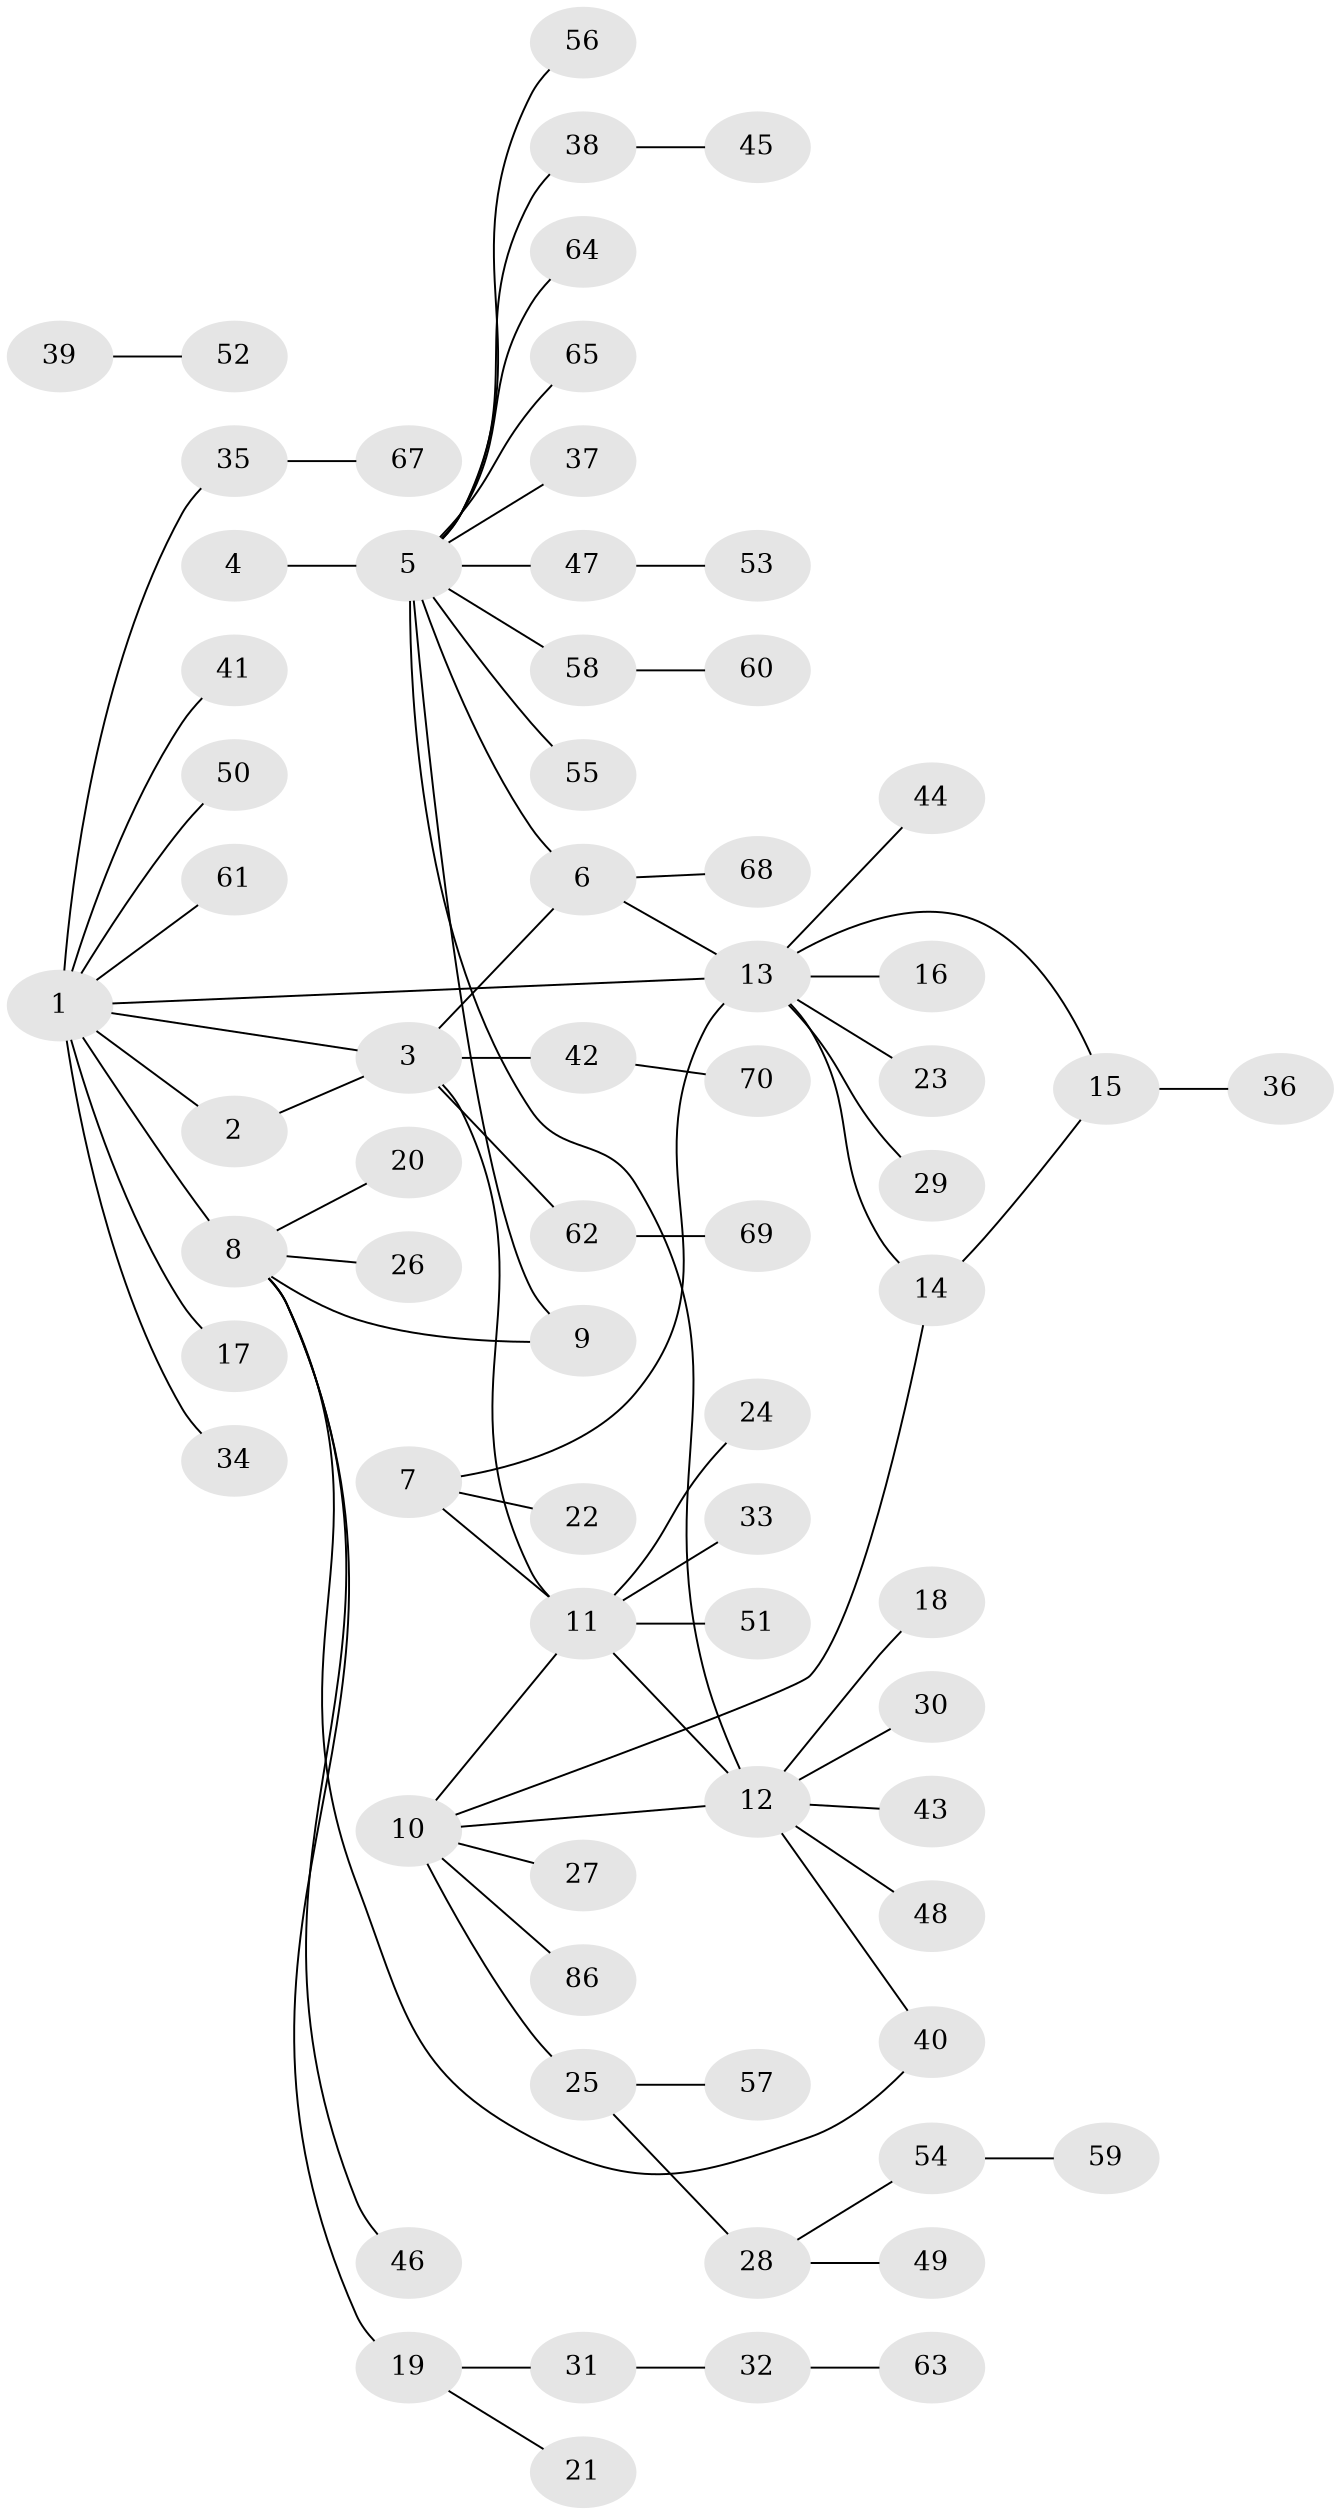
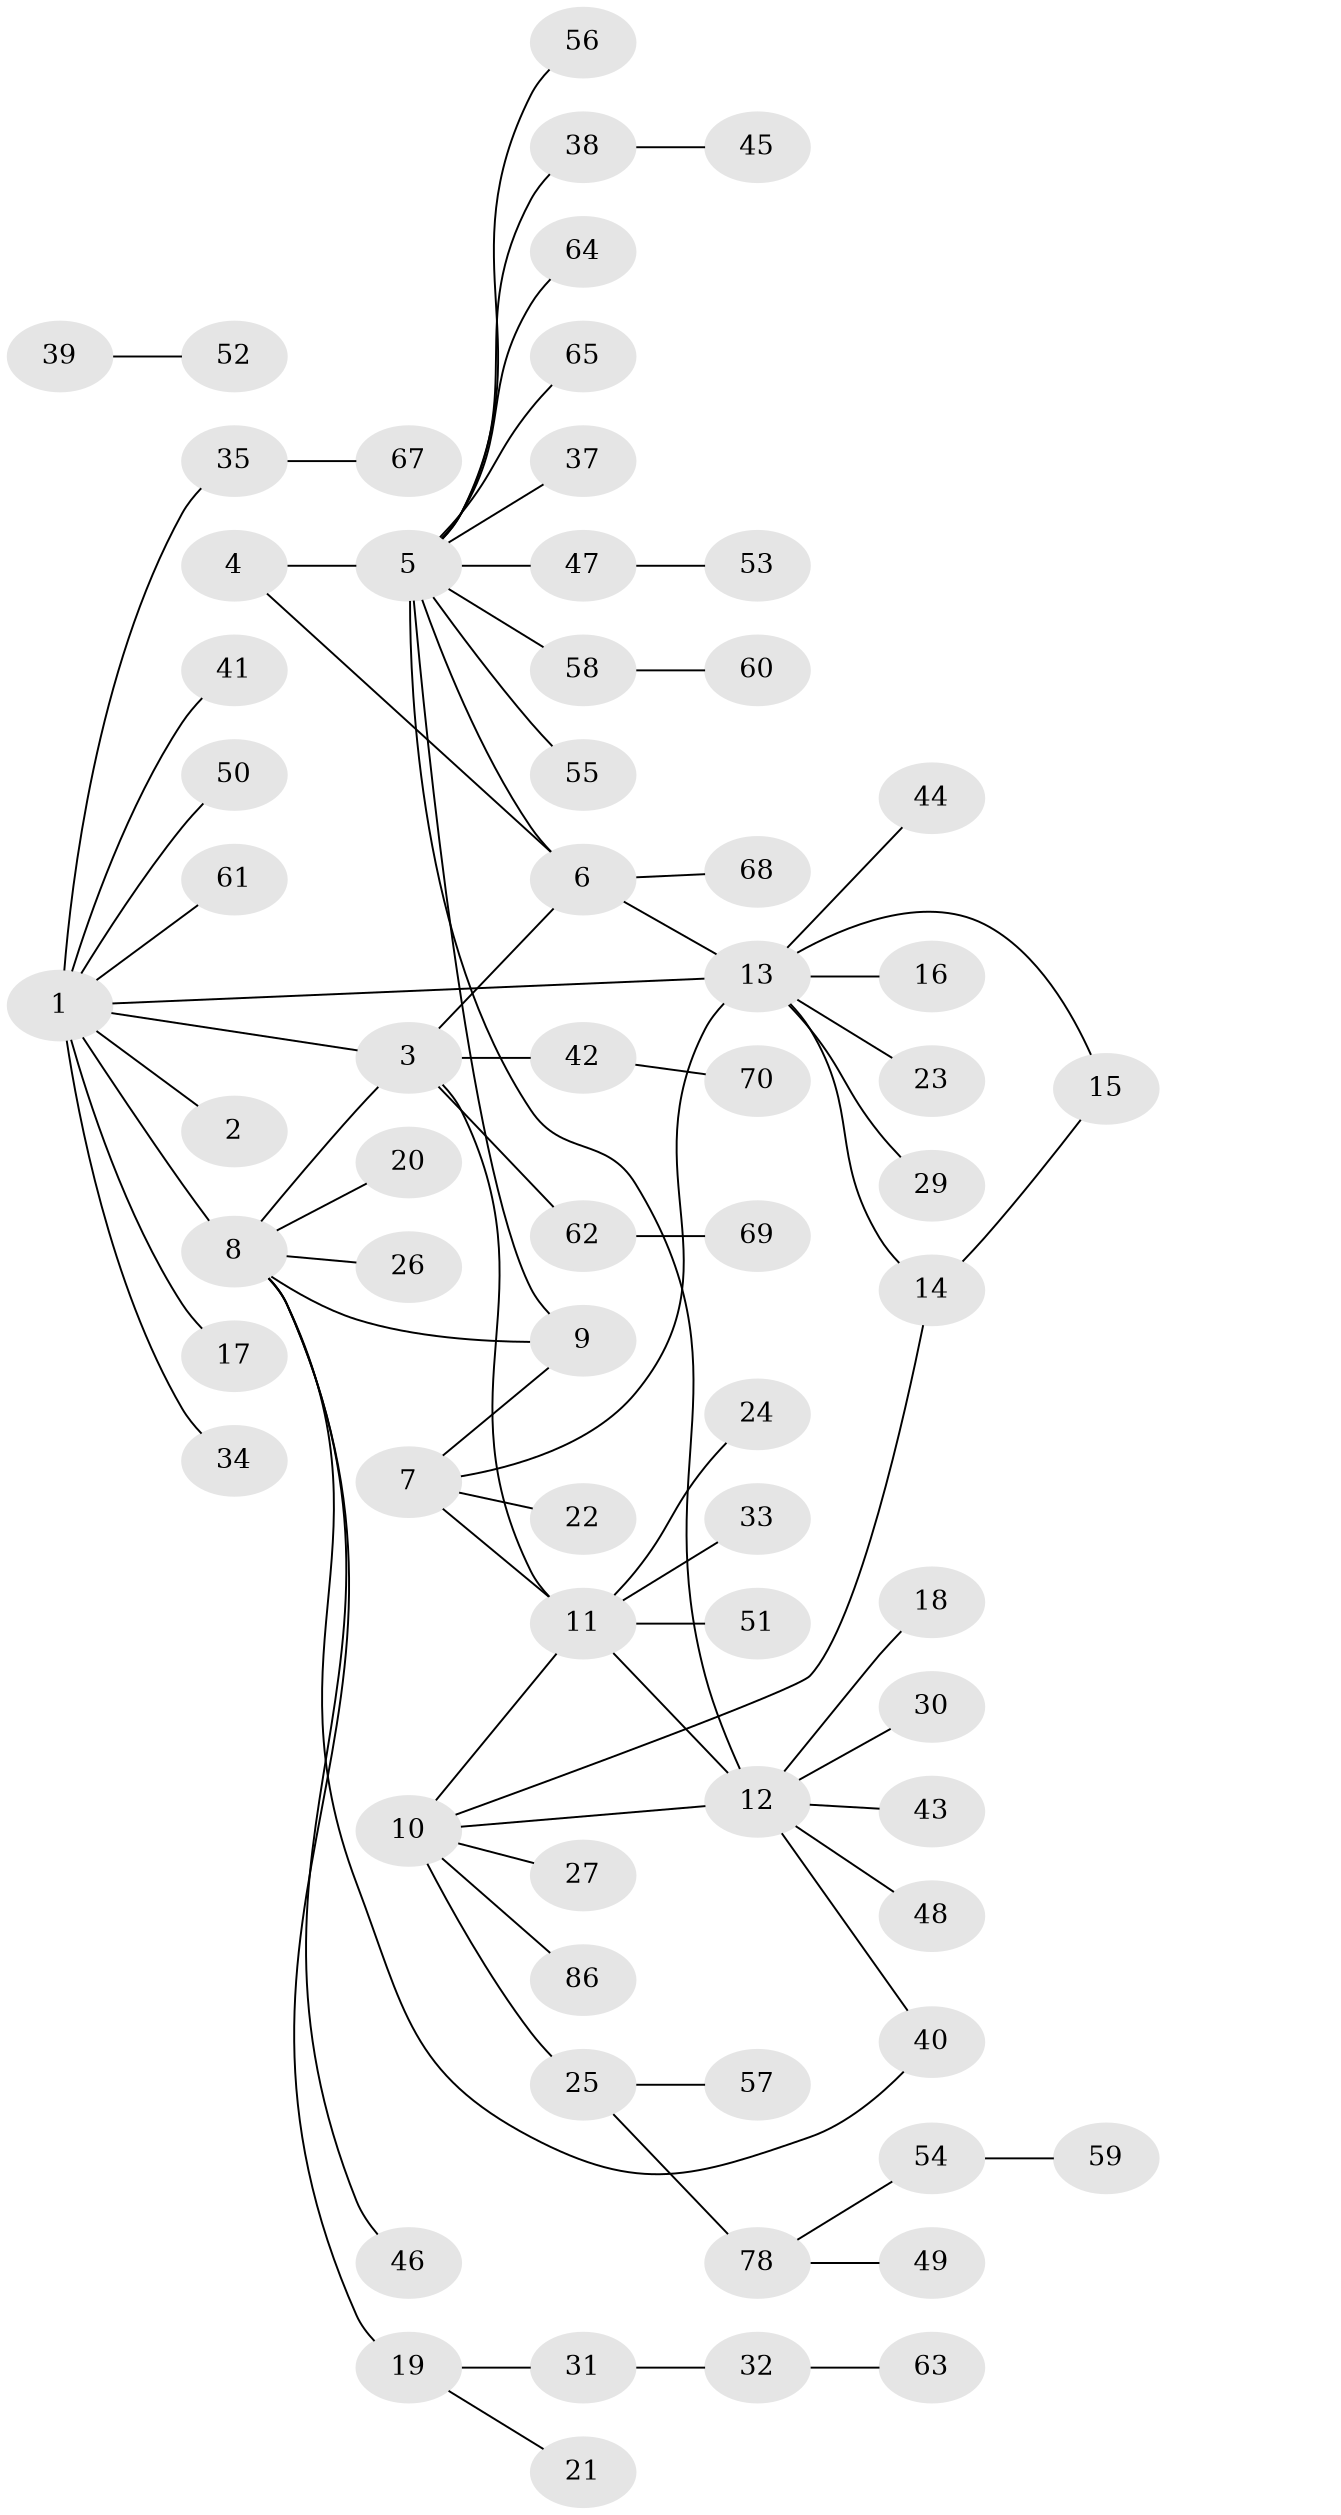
none -> (402, 716)
(1281, 1089) -> none
(322, 1095) -> (319, 1153)
none -> (506, 1403)
(758, 2263) -> (758, 2263)
